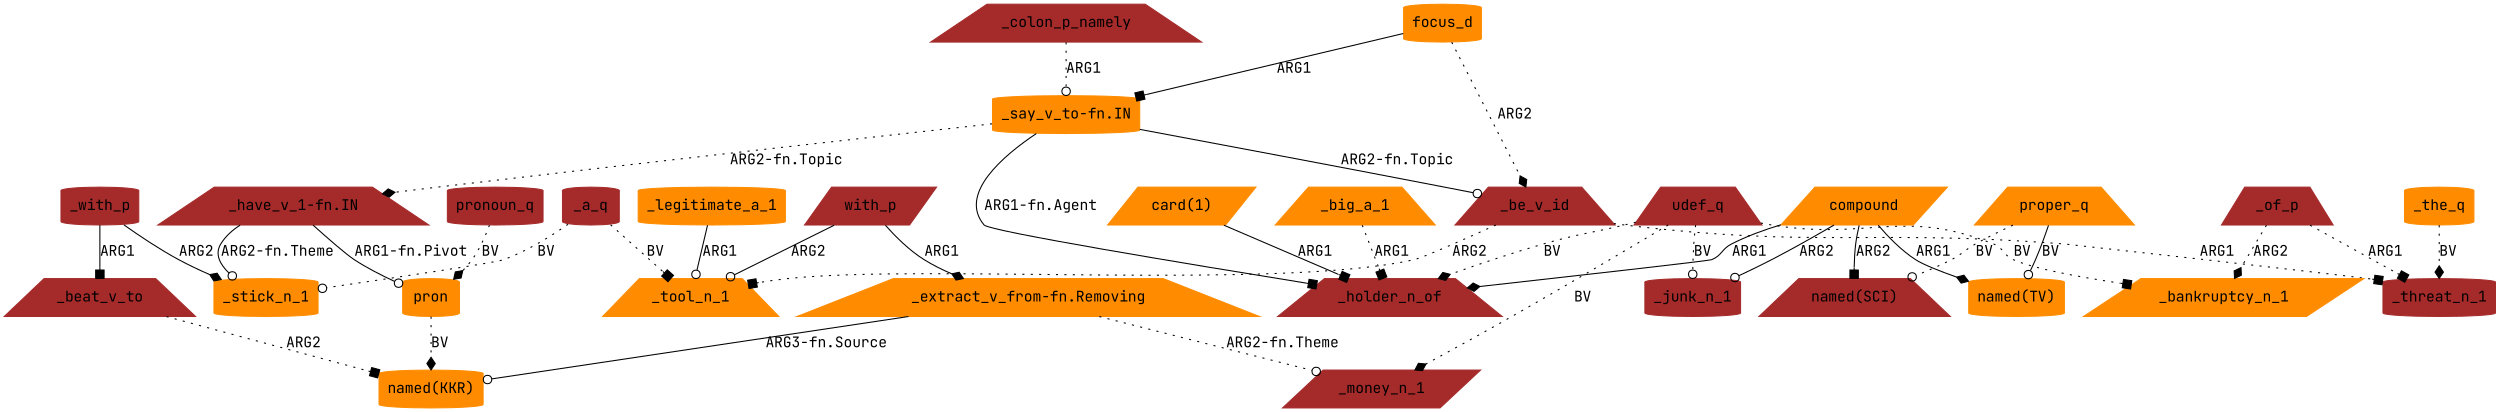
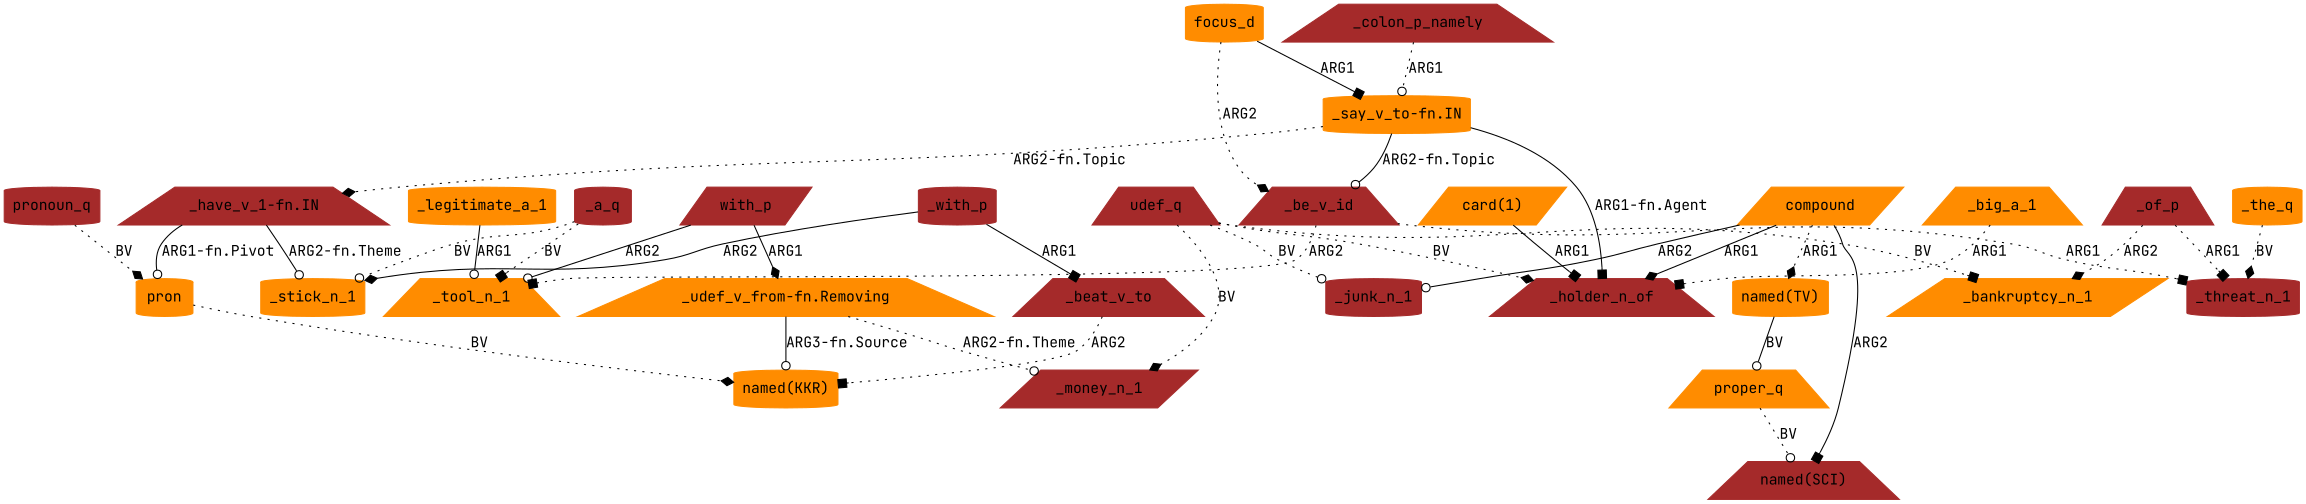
(2040, 249) -> (1766, 339)
(1913, 258) -> (1803, 246)
(1028, 298) -> (786, 298)
